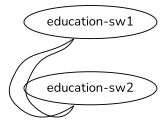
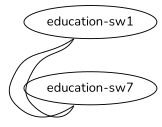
(90, 88) -> (90, 88)
